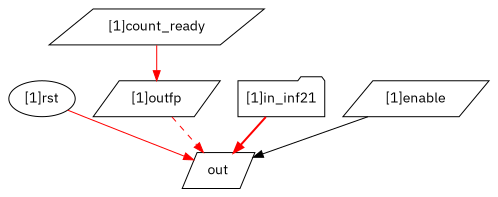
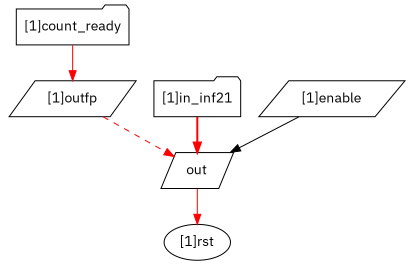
(157, 27) -> (73, 27)
(126, 133) -> (197, 202)
